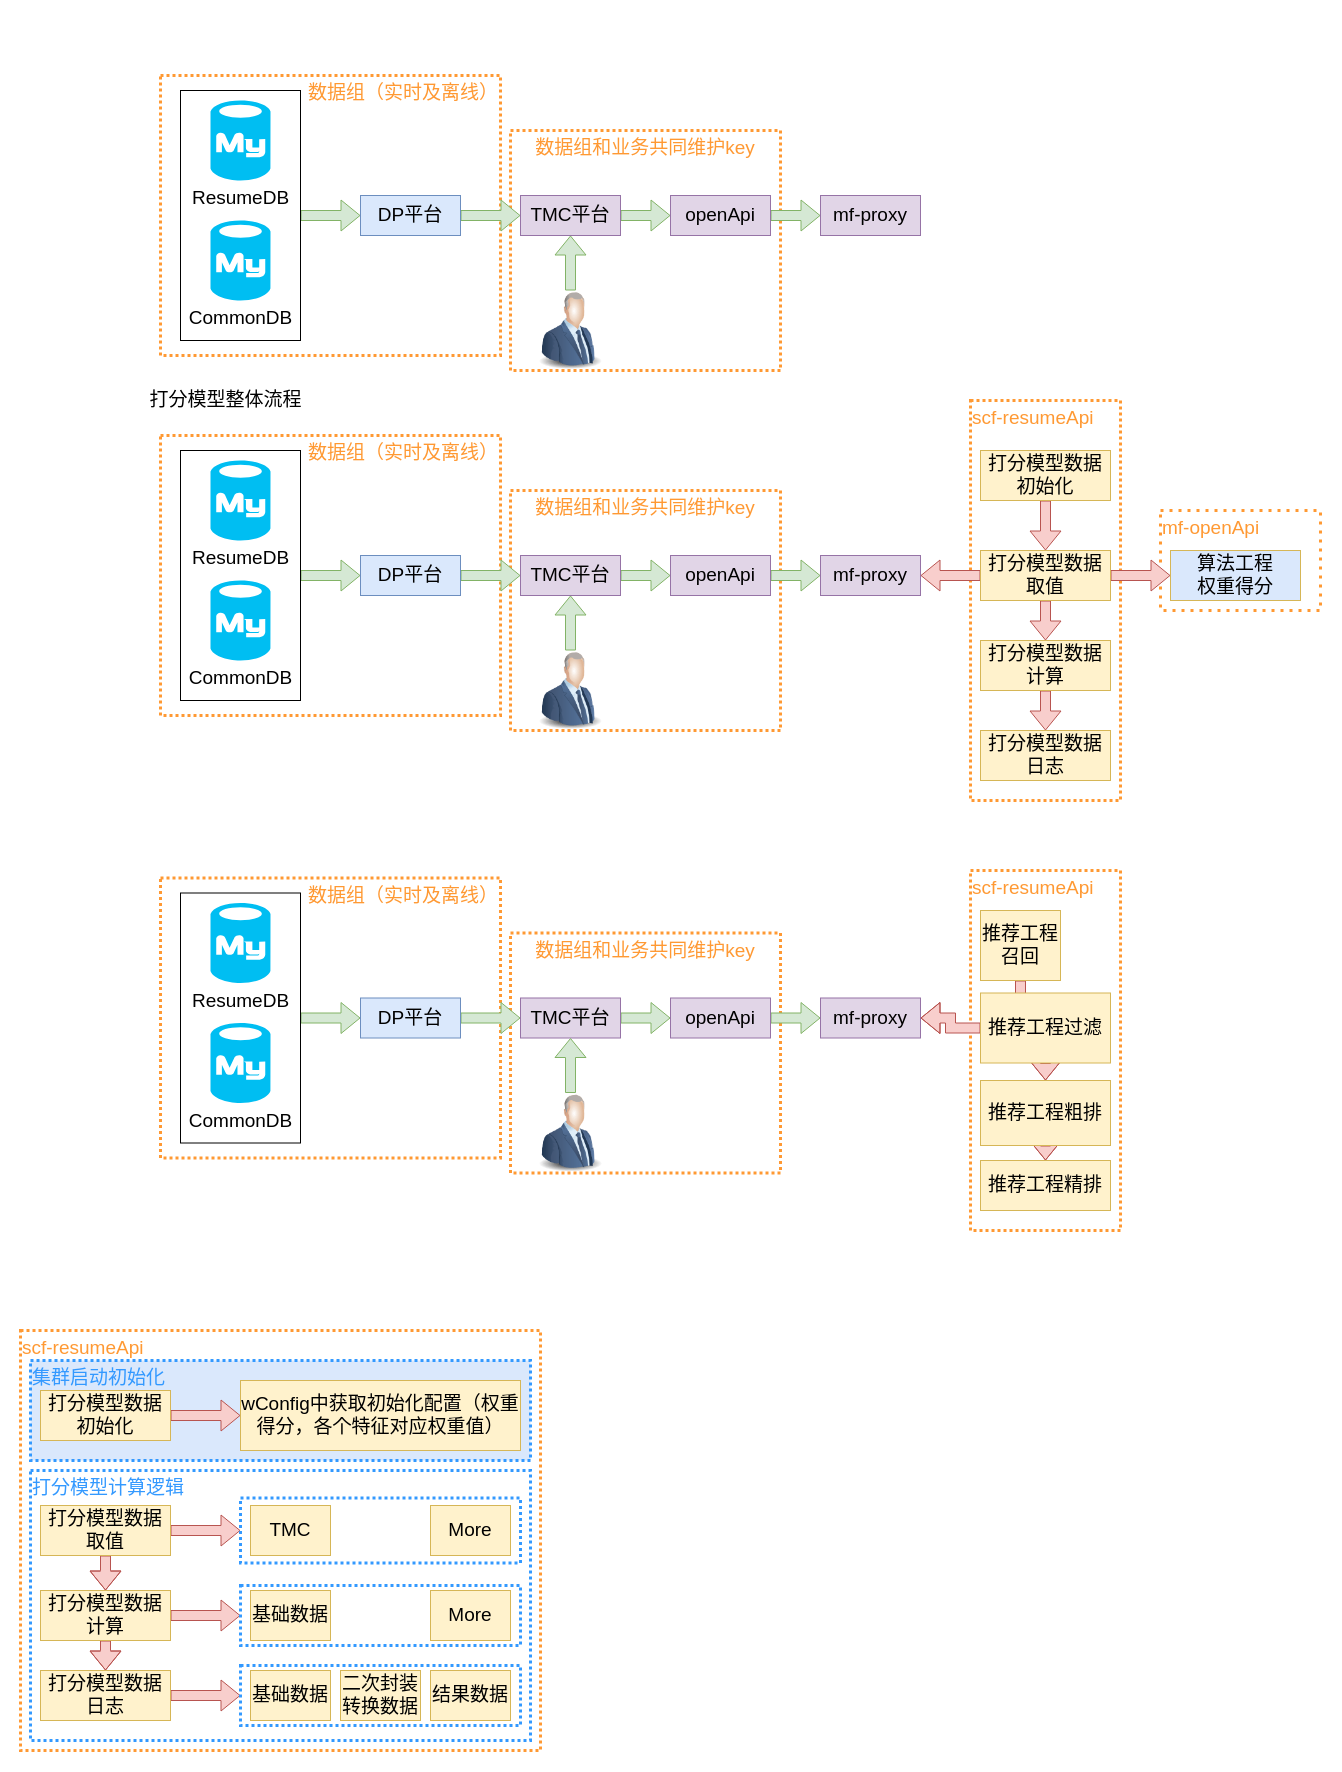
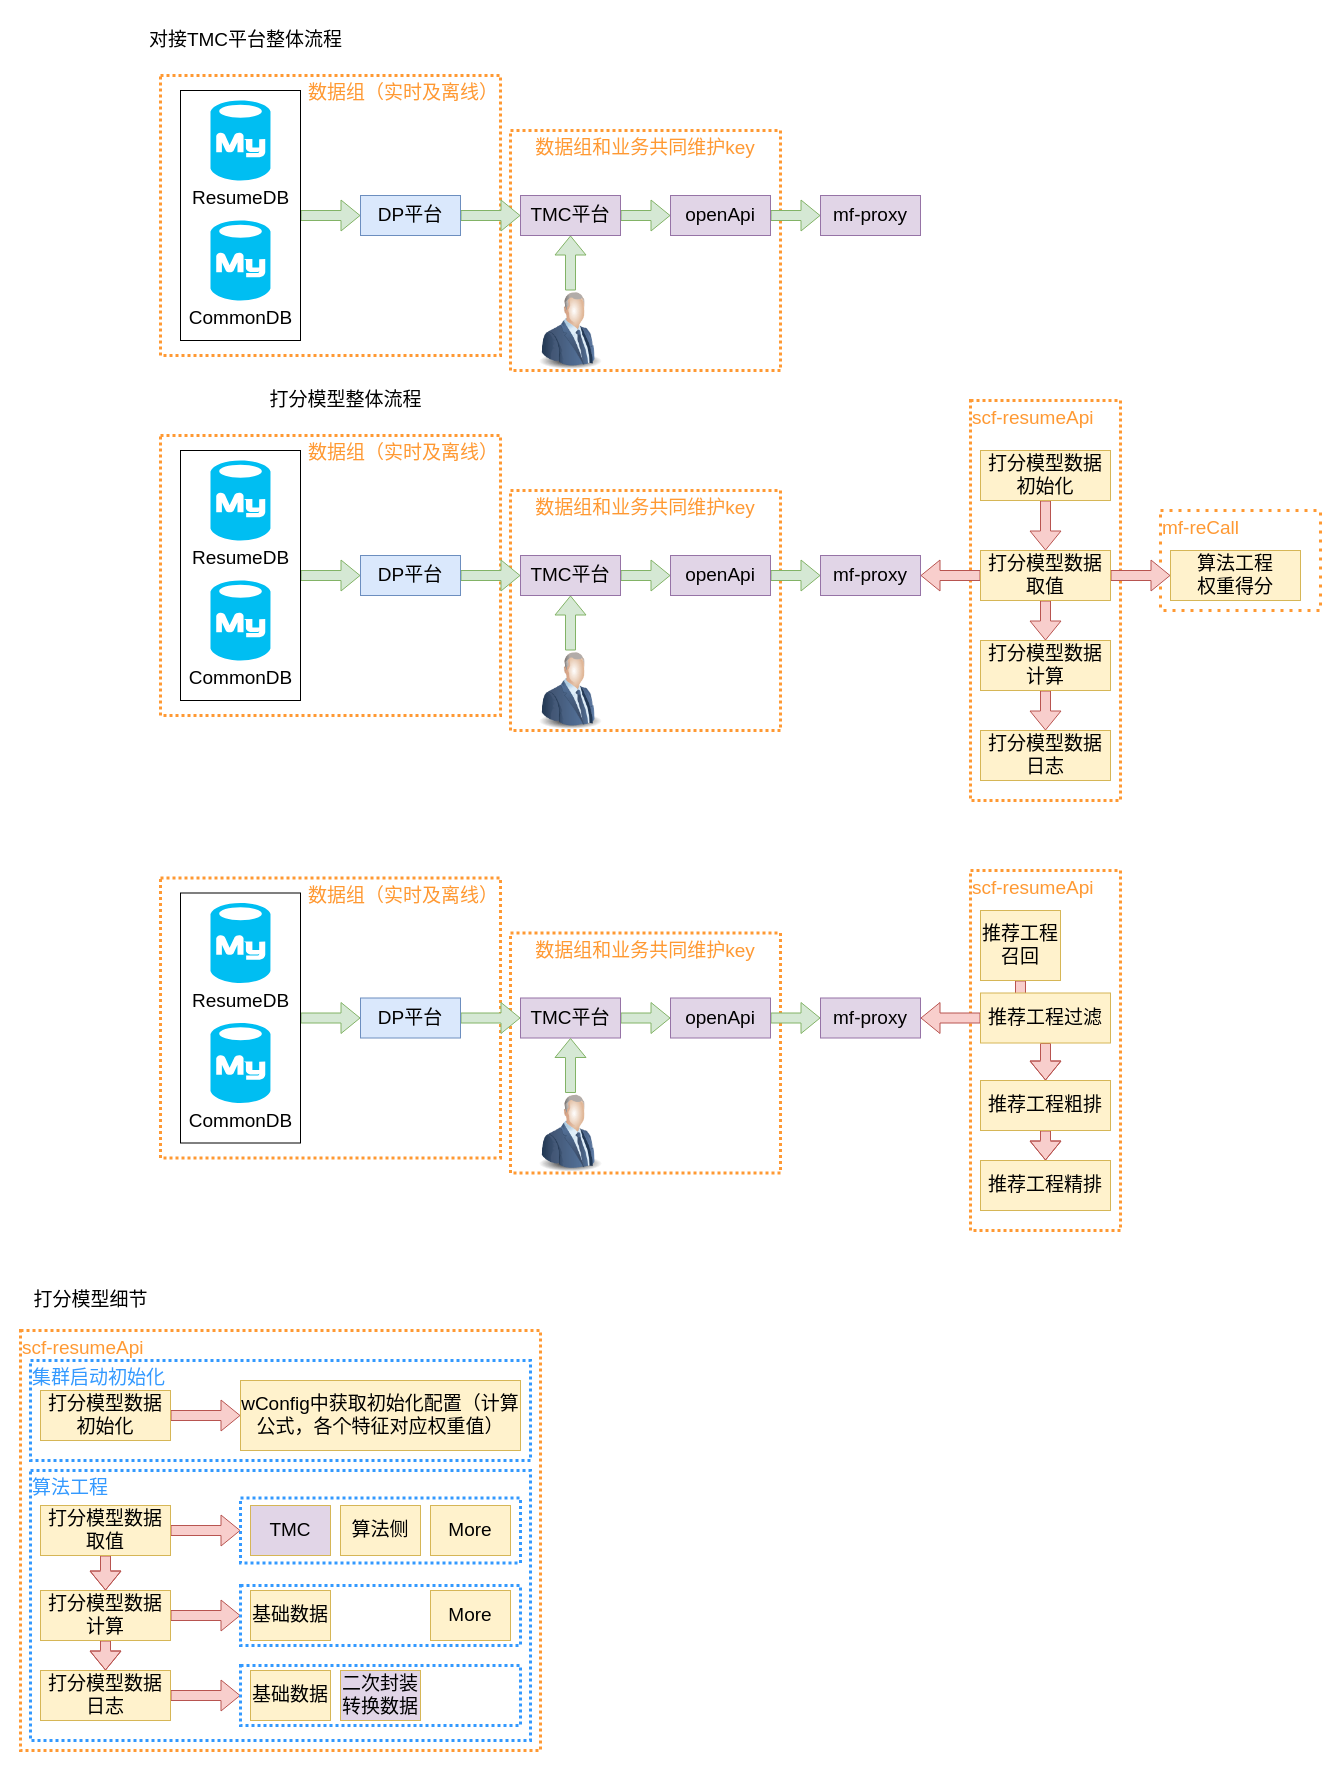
none -> (246, 41)
(226, 401) -> (346, 401)
(1213, 529) -> (1205, 529)
(1236, 576) -> (1236, 576)
(1046, 1028) -> (1046, 1018)
(1046, 1113) -> (1046, 1106)
none -> (91, 1301)
(99, 1379) -> (99, 1379)
(381, 1416) -> (381, 1416)
(109, 1489) -> (71, 1489)
(291, 1531) -> (291, 1531)
none -> (381, 1531)
(381, 1696) -> (381, 1696)
(471, 1696) -> none
